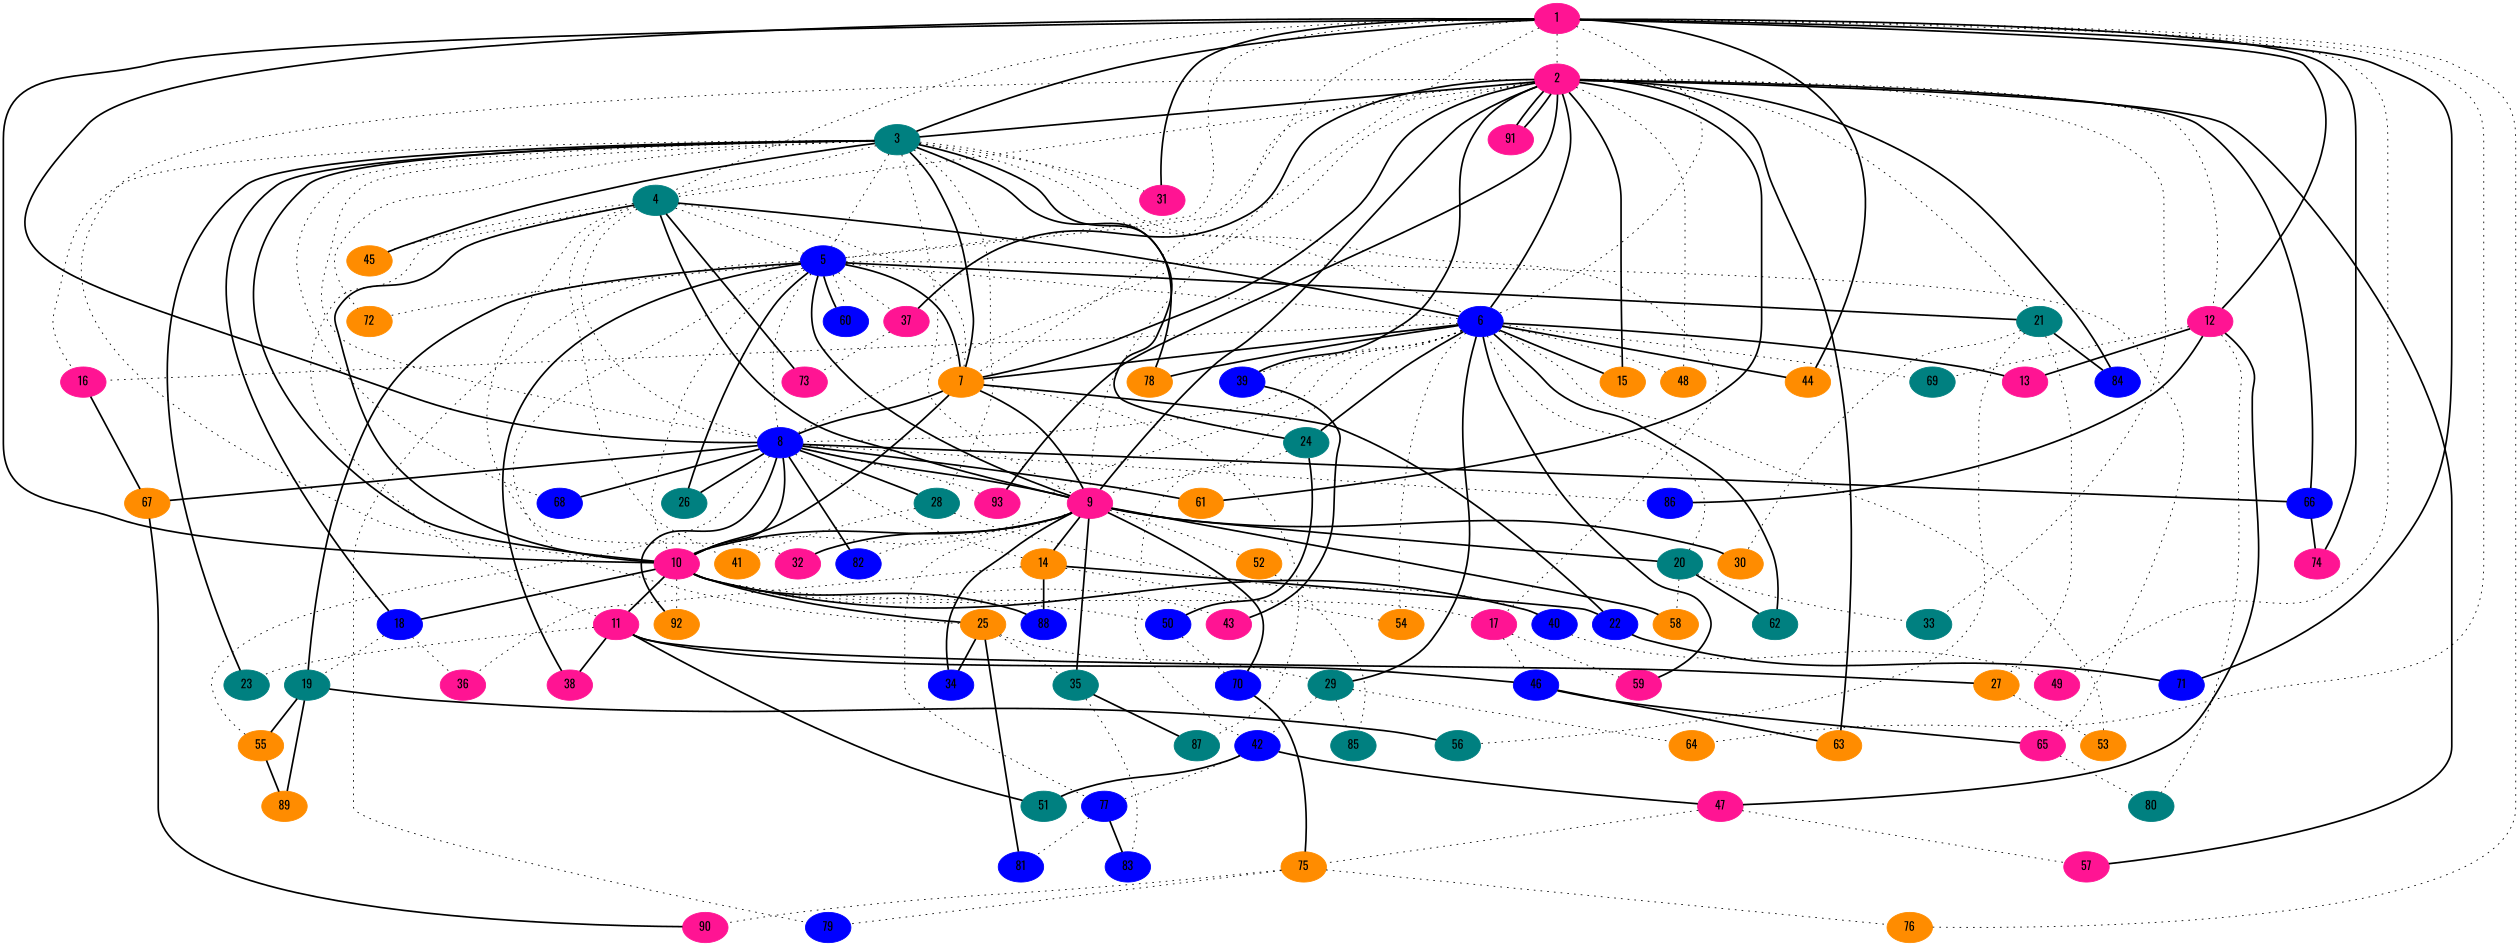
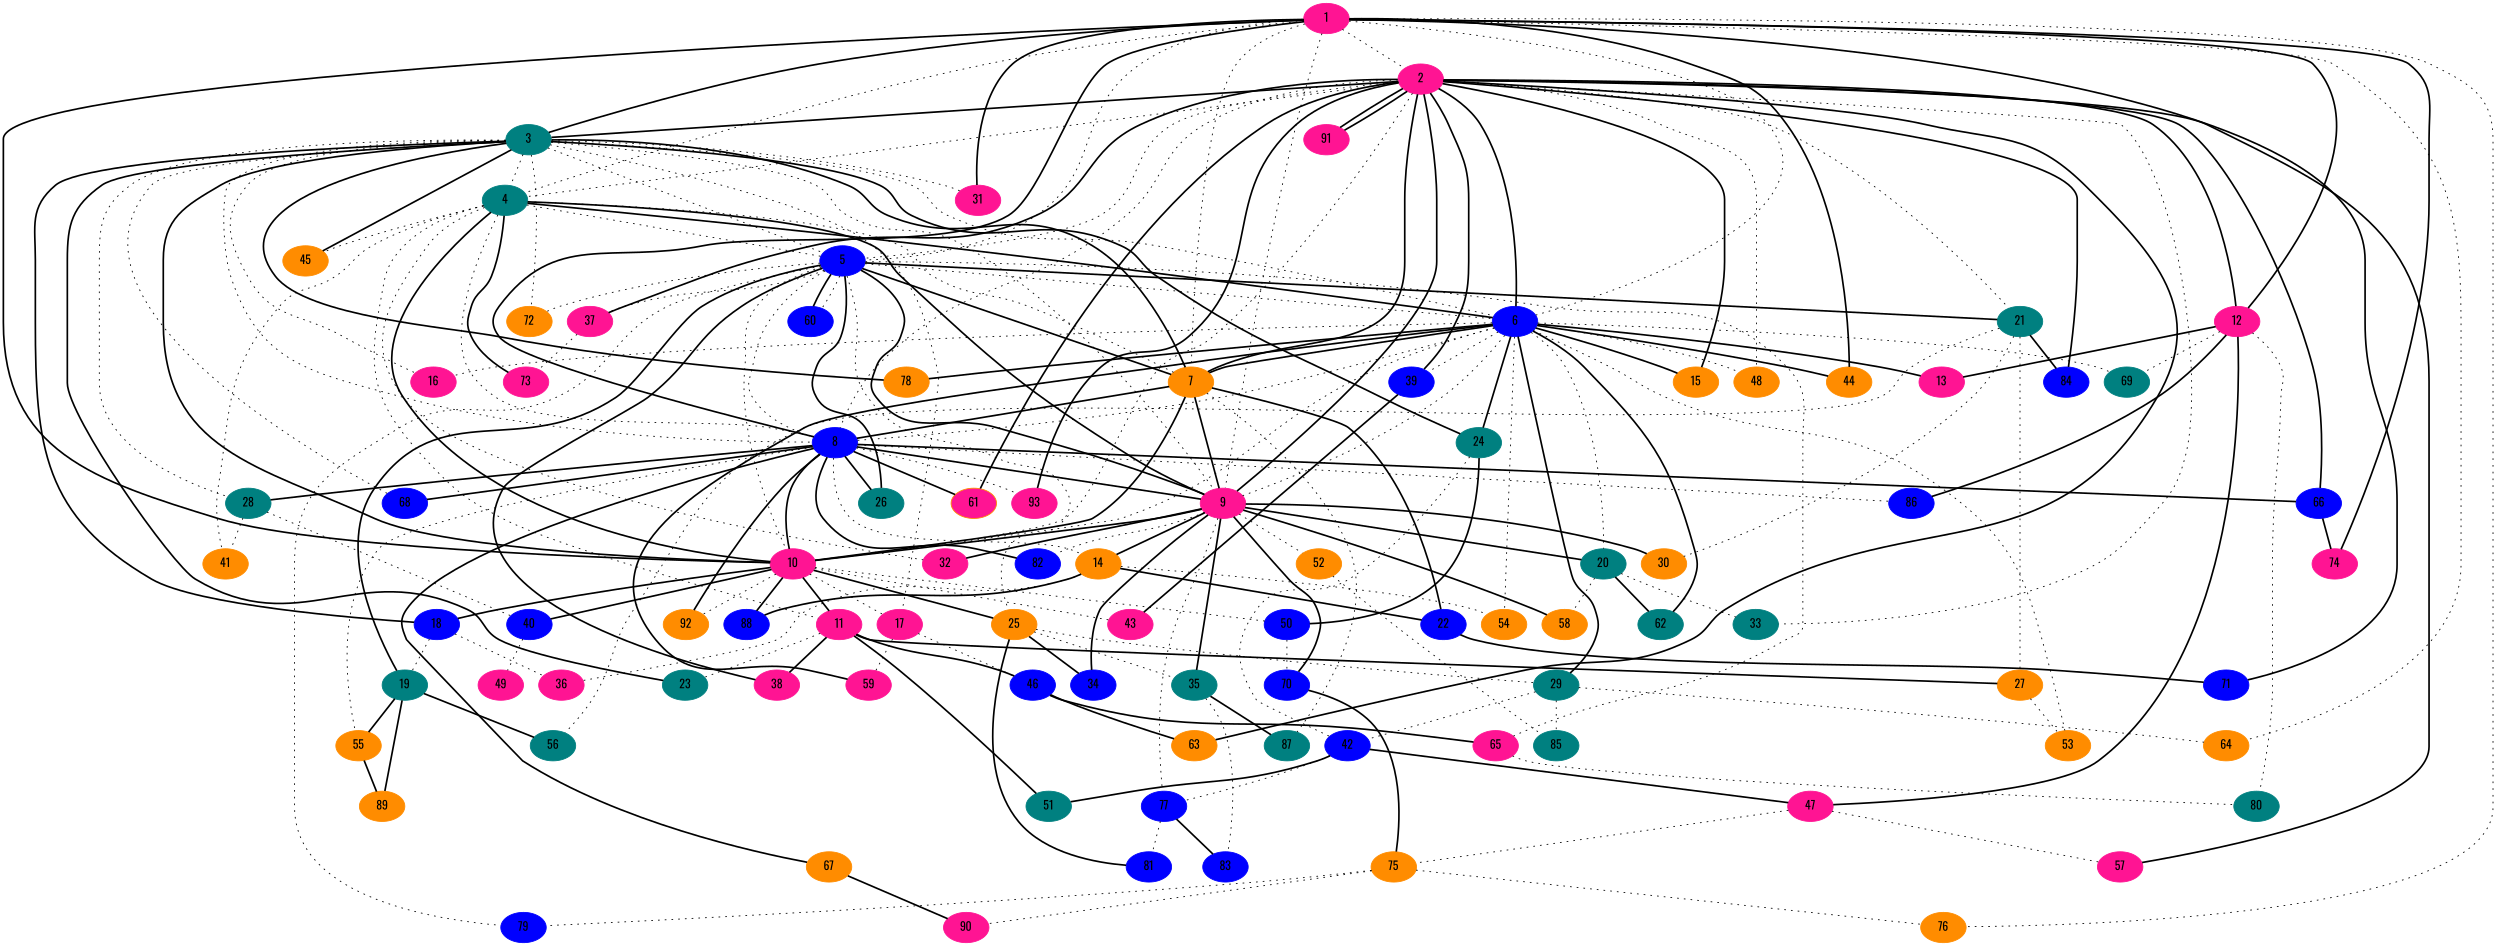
(2375, 87) -> none
(2171, 123) -> (2130, 117)
(115, 443) -> none
(1201, 503) -> (974, 503)
